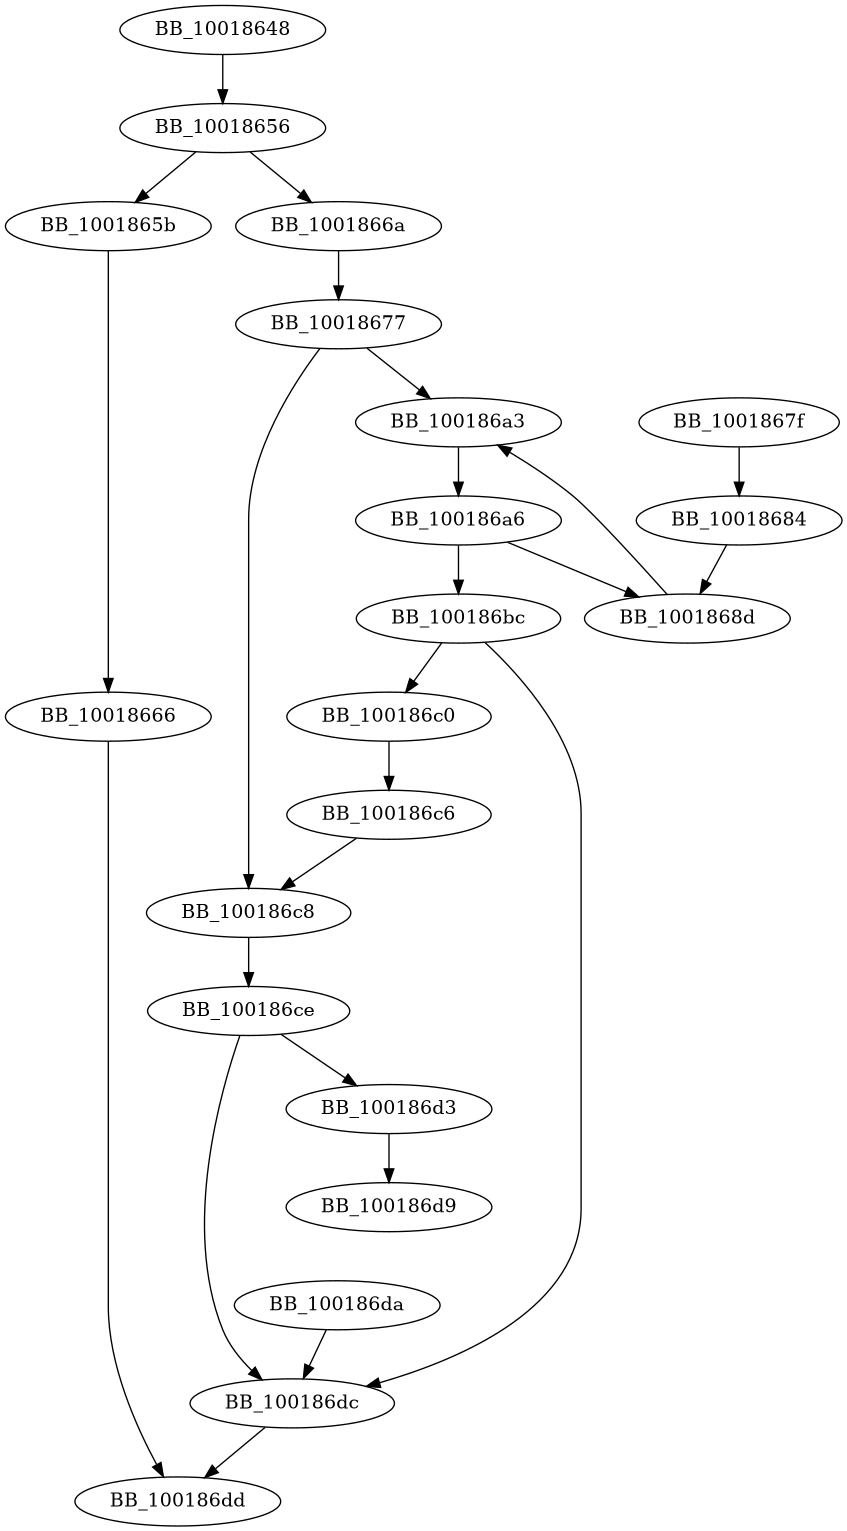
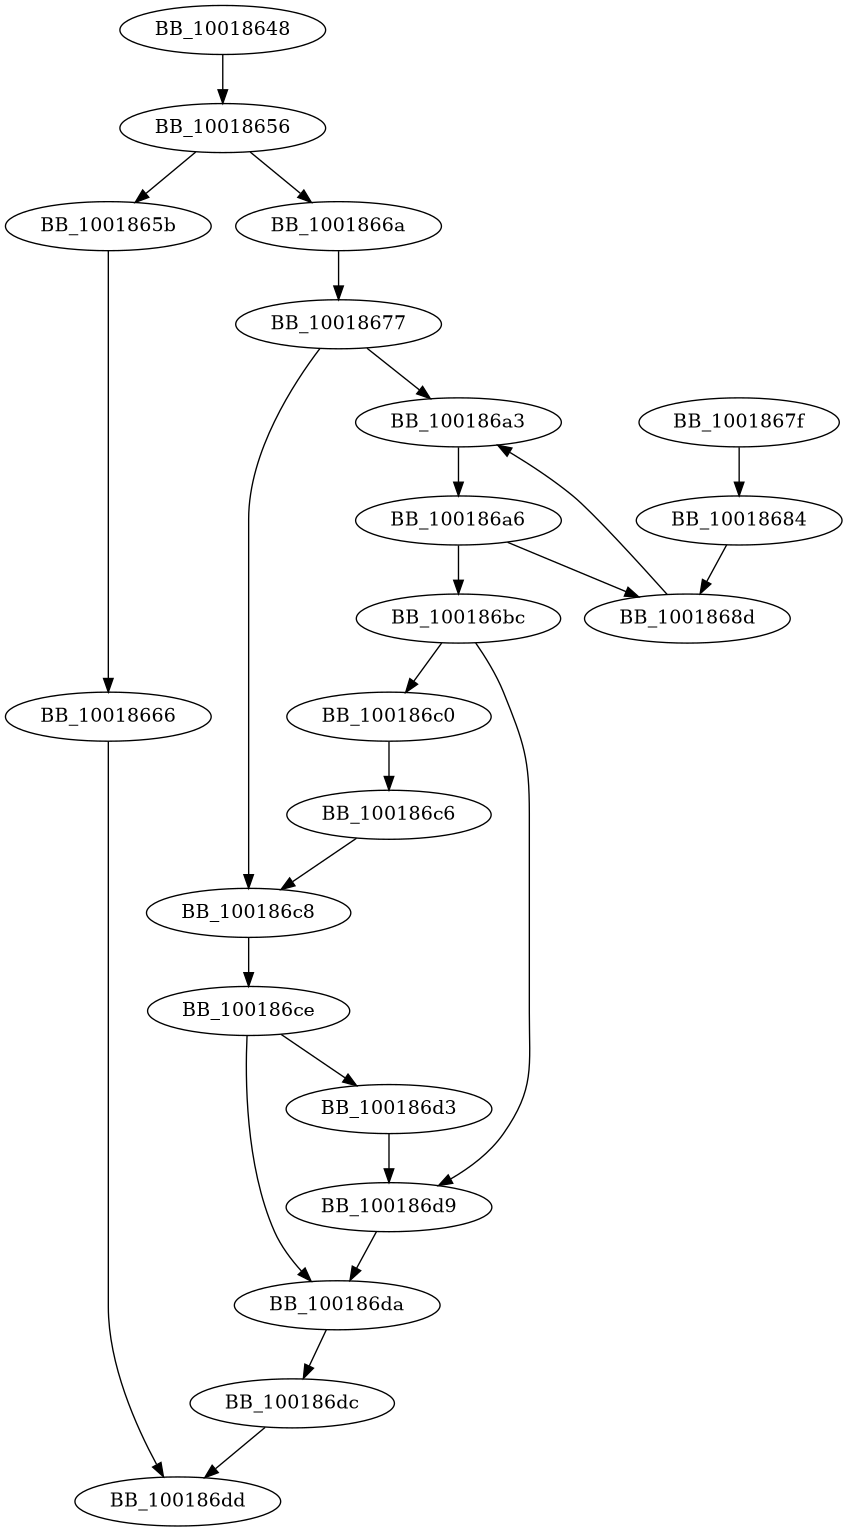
(581, 1053) -> (529, 921)
(205, 1207) -> (254, 1159)
none -> (367, 1250)
